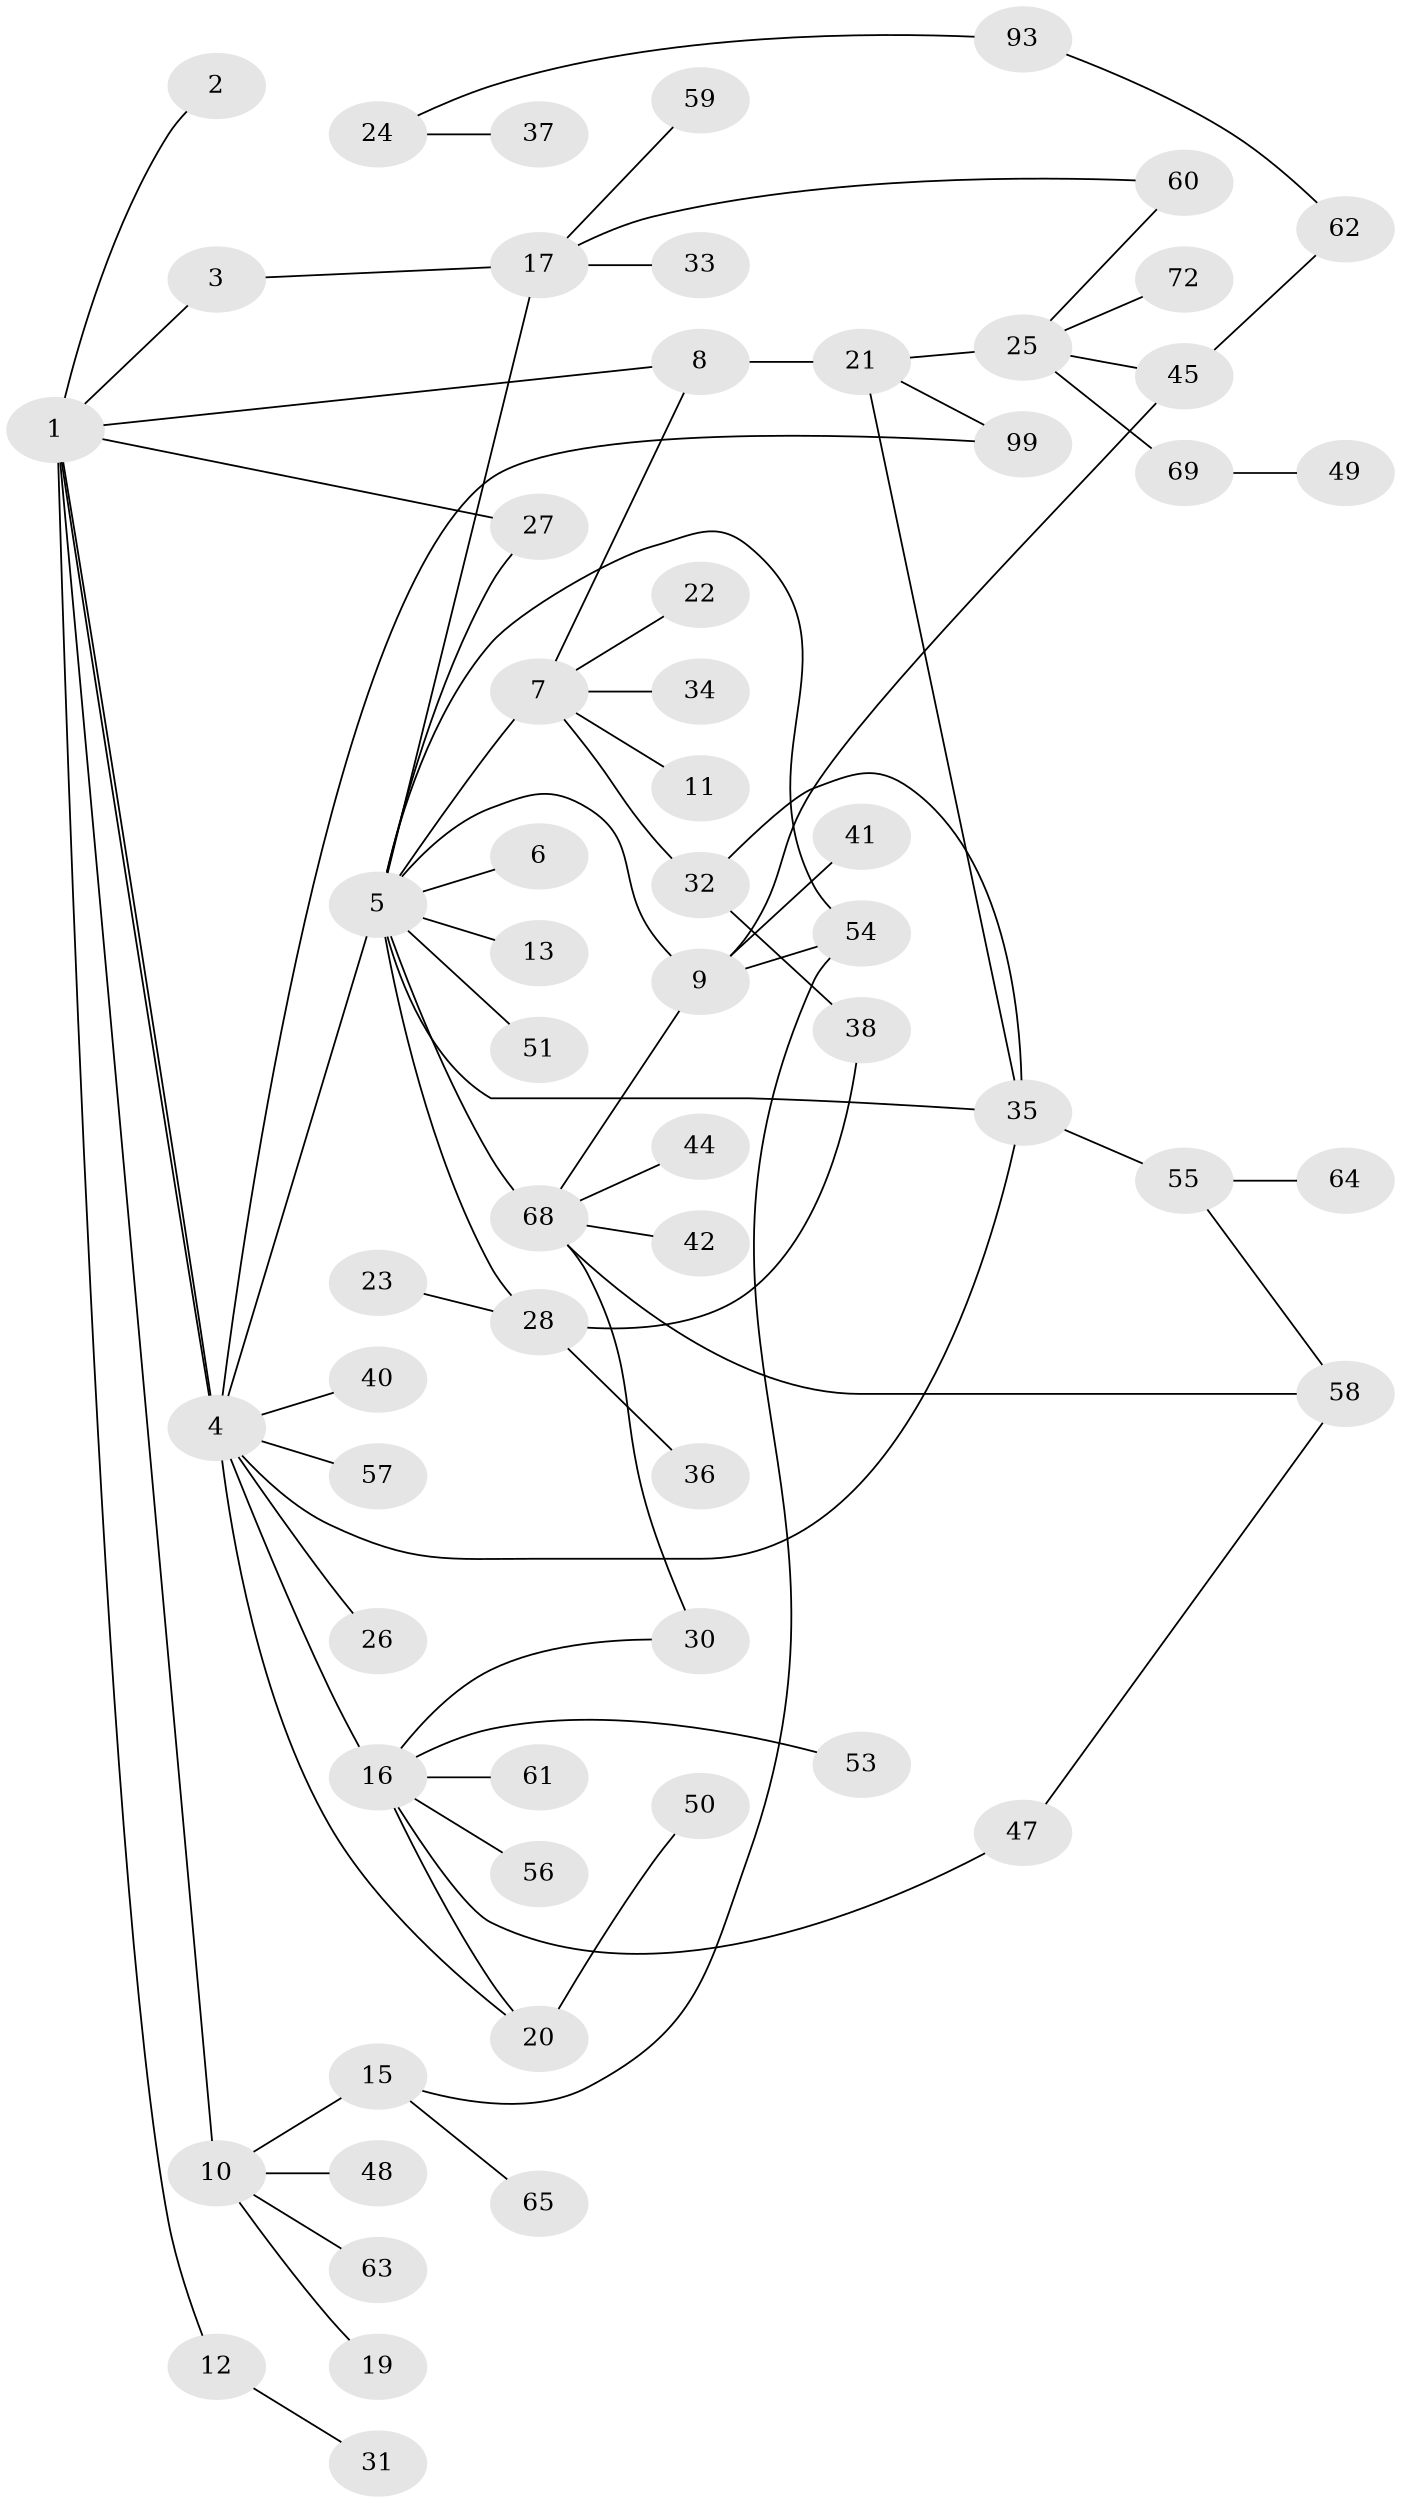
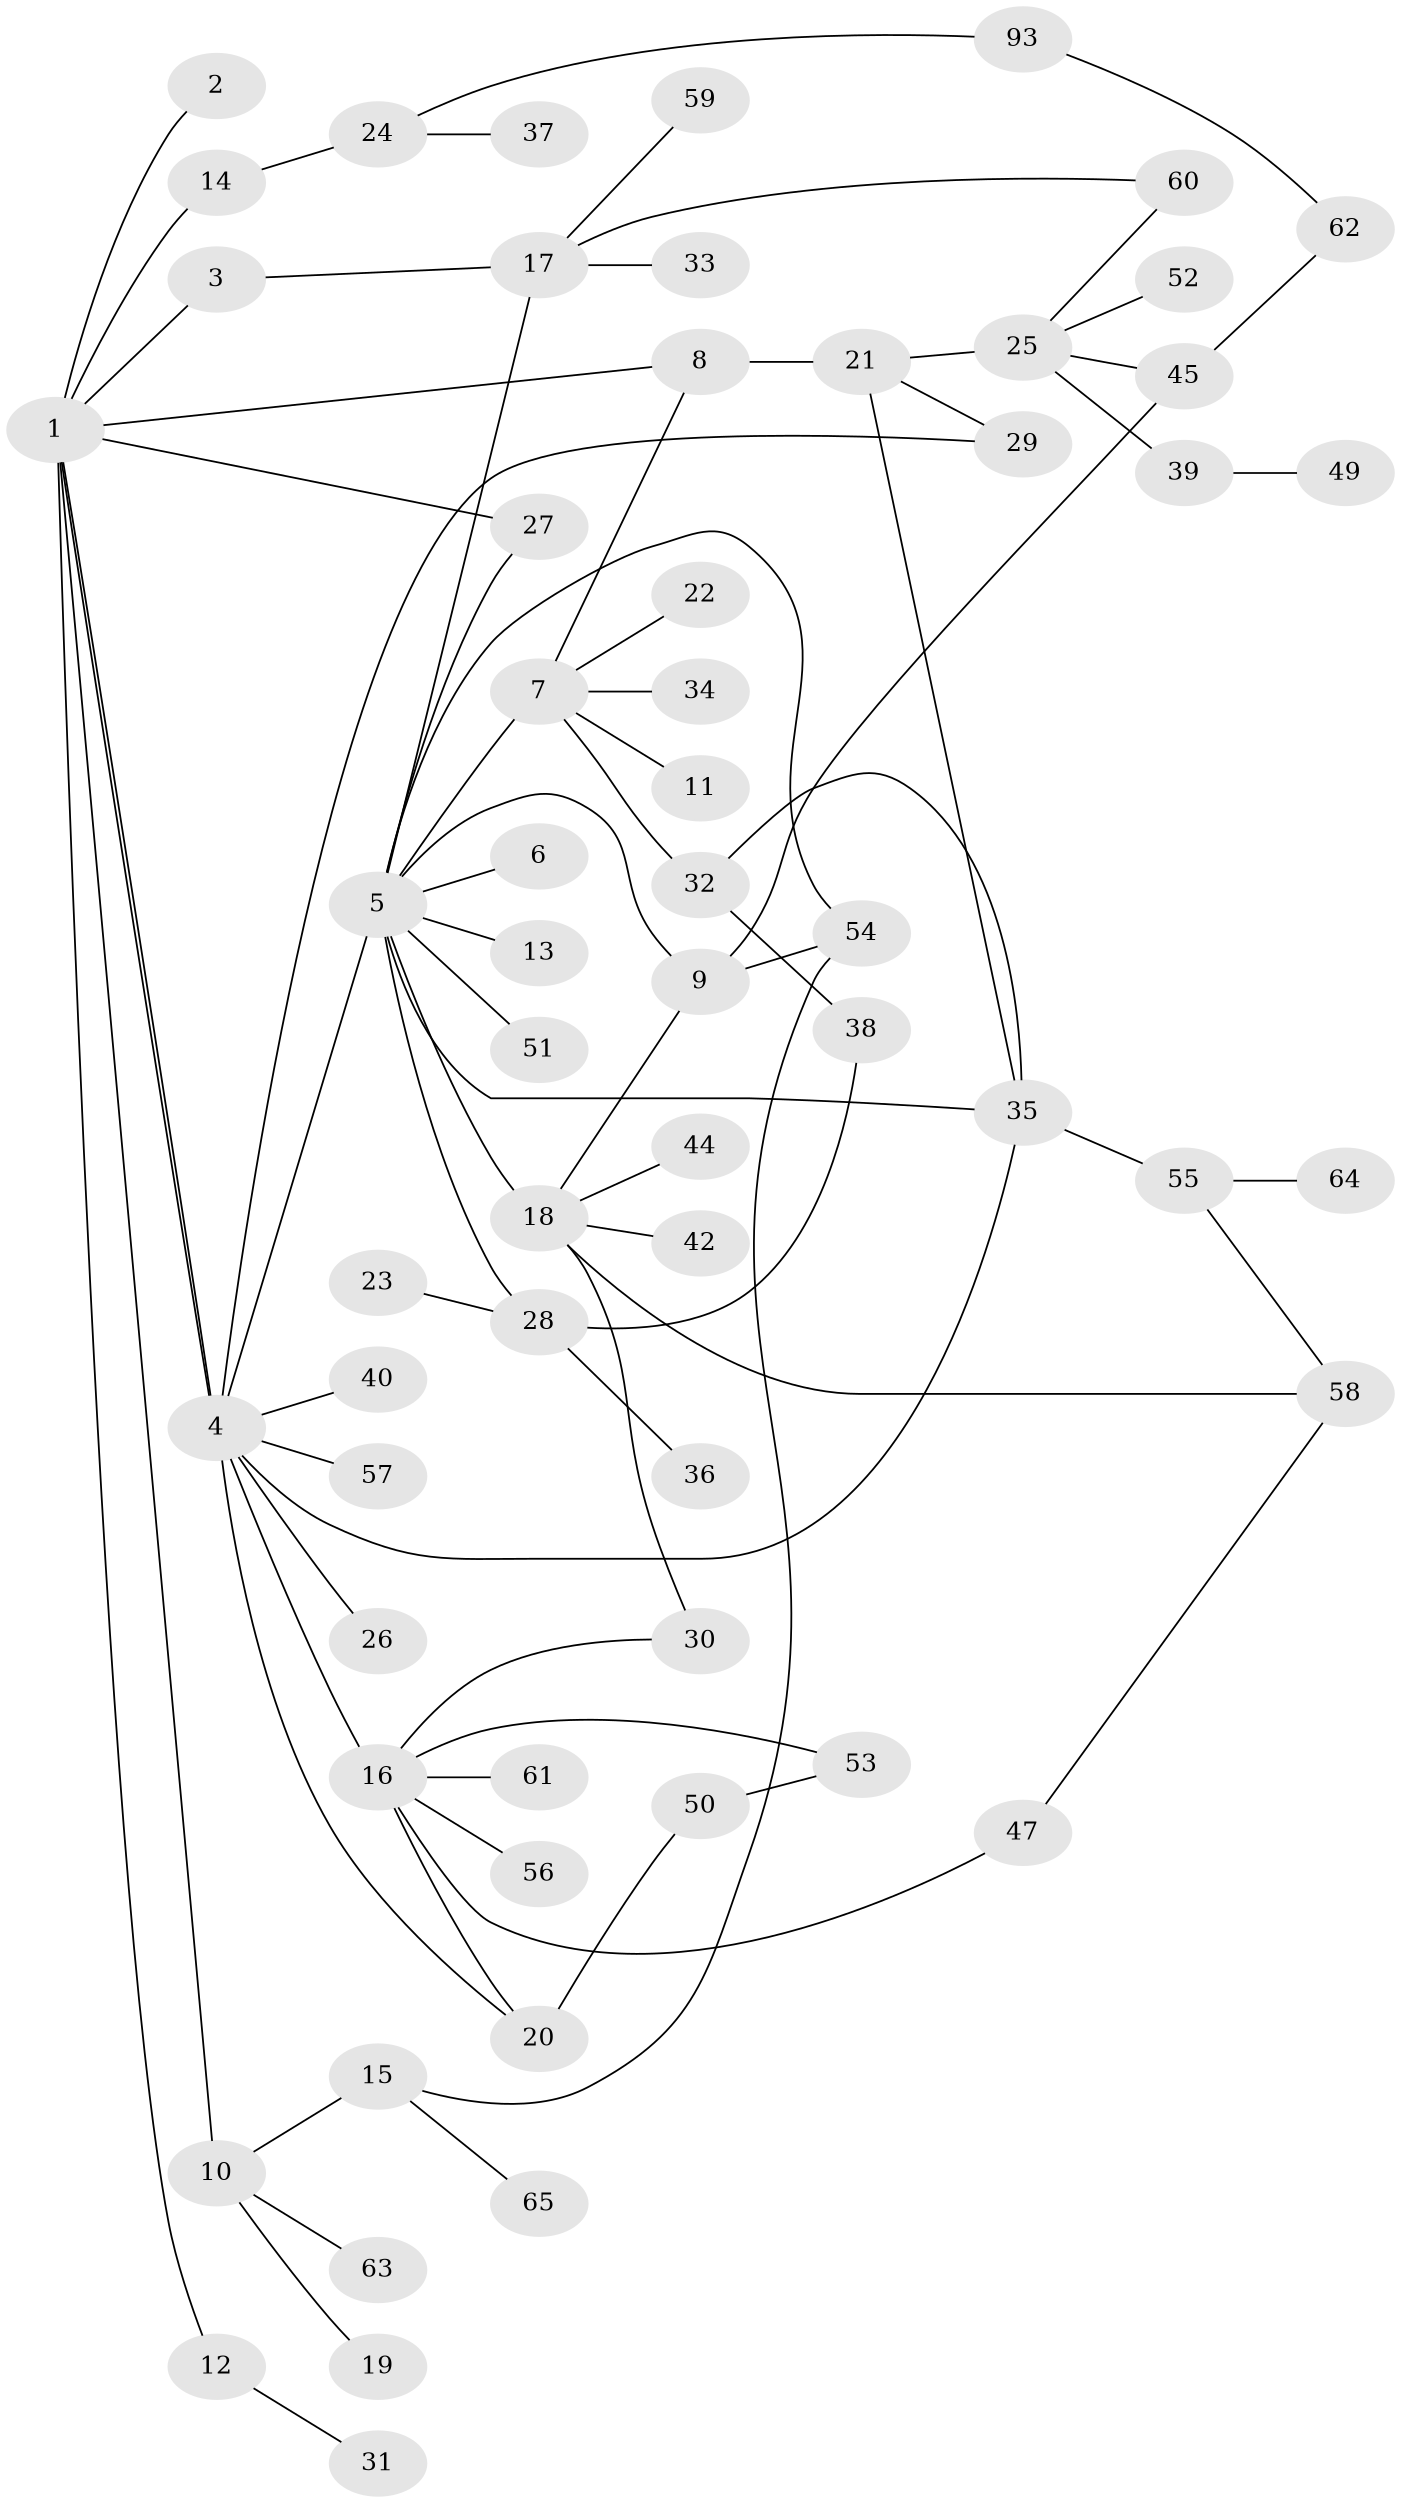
none -> (217, 183)
(1184, 280) -> (1184, 280)
(1023, 444) -> (1023, 444)
(1184, 473) -> (1184, 473)
(862, 837) -> none
(539, 1218) -> (539, 1218)
none -> (781, 1785)
(378, 2173) -> none
